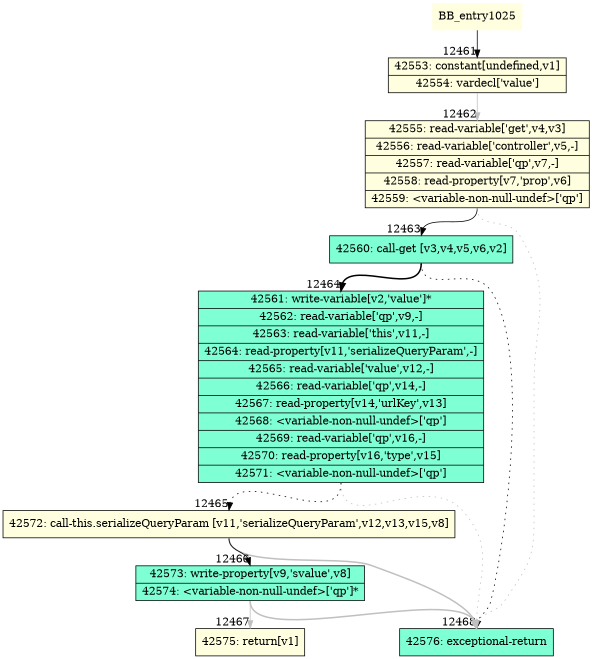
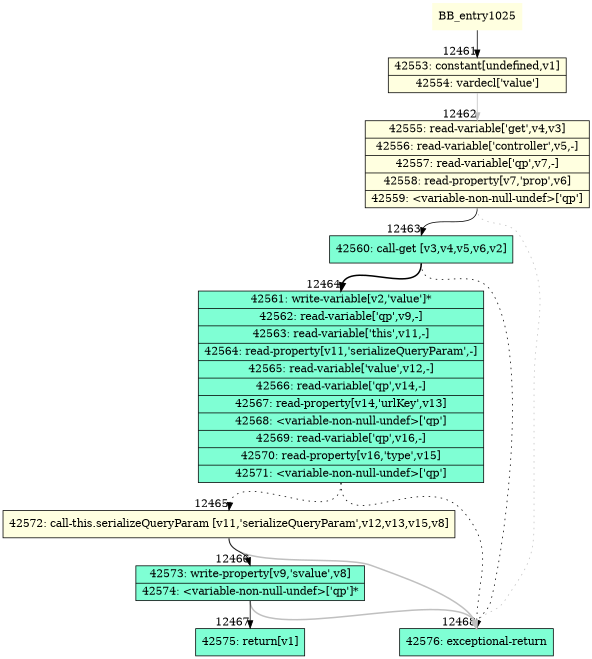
(452, 504) -> (452, 504)
(250, 611) -> (250, 611)
(250, 642) -> (250, 642)
